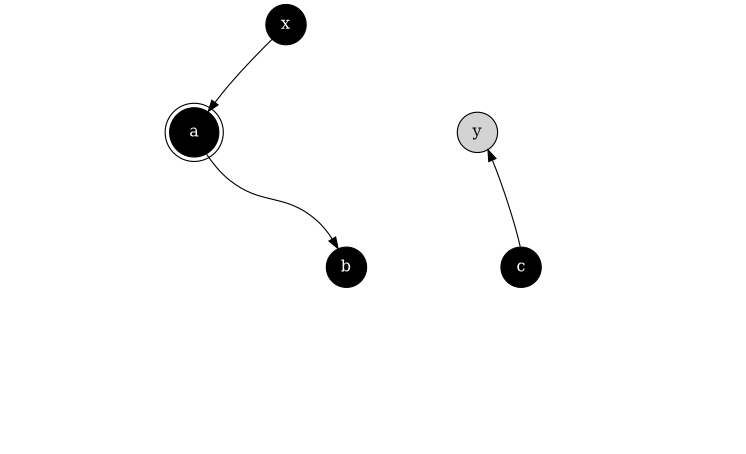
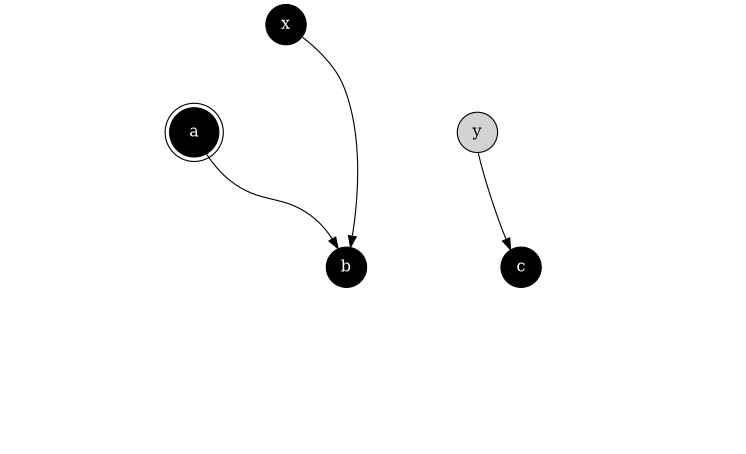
(242, 70) -> (354, 123)
(508, 203) -> (491, 197)
